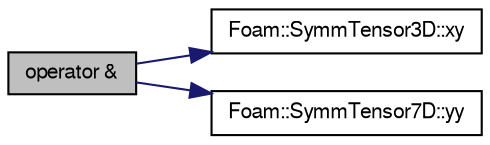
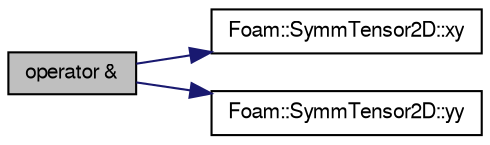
(347, 31) -> (347, 31)
(347, 113) -> (347, 113)
